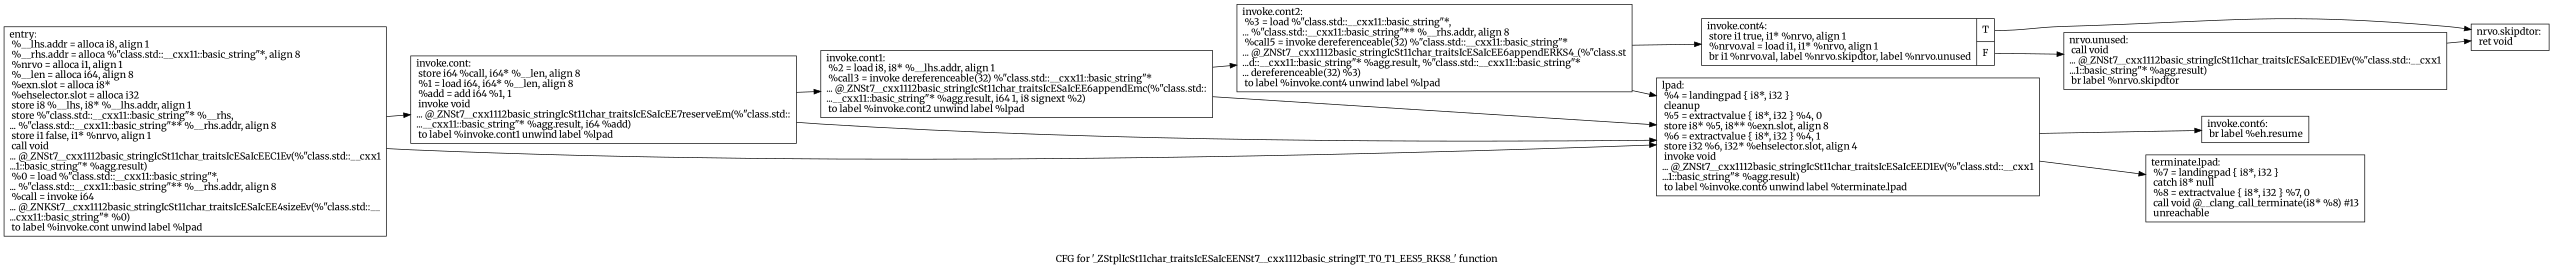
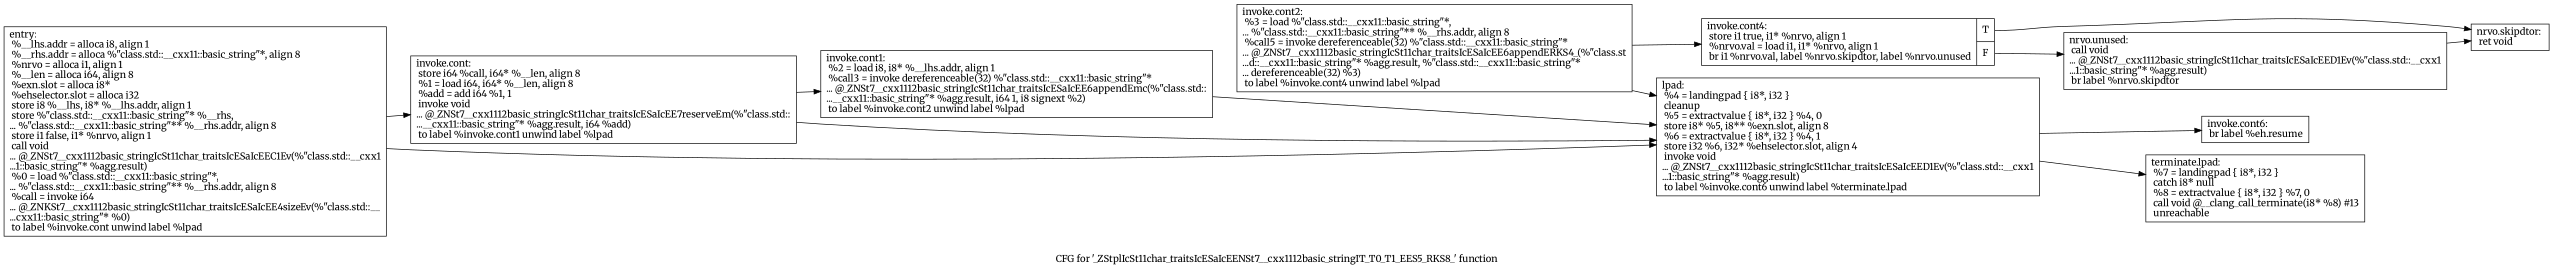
(1221, 66) -> none
